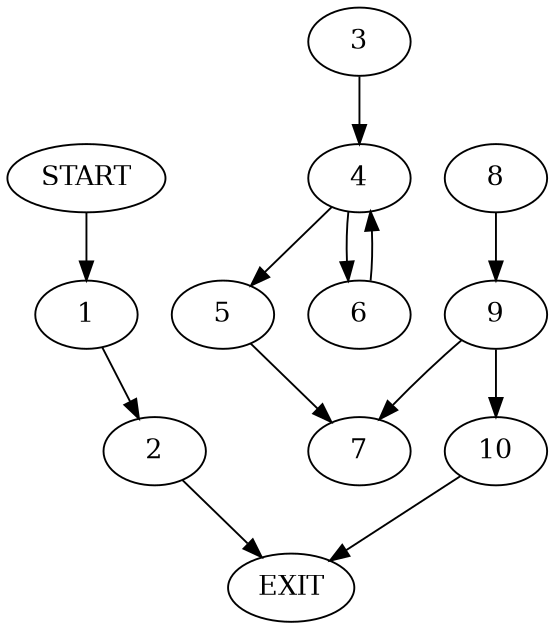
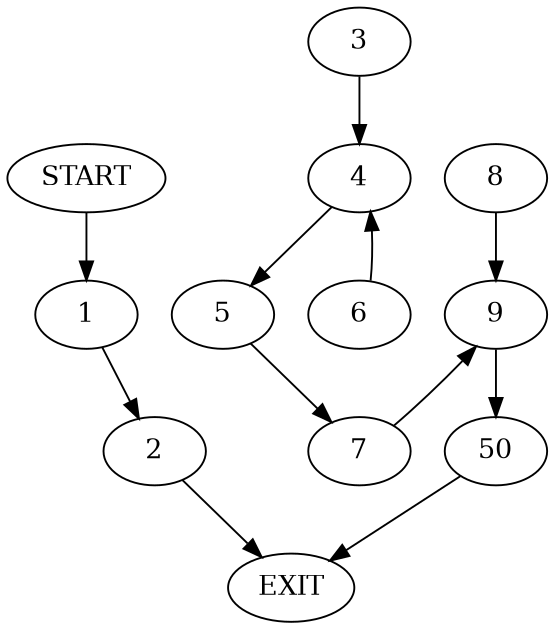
(347, 237) -> none
(426, 372) -> (429, 394)
(496, 451) -> (496, 451)
